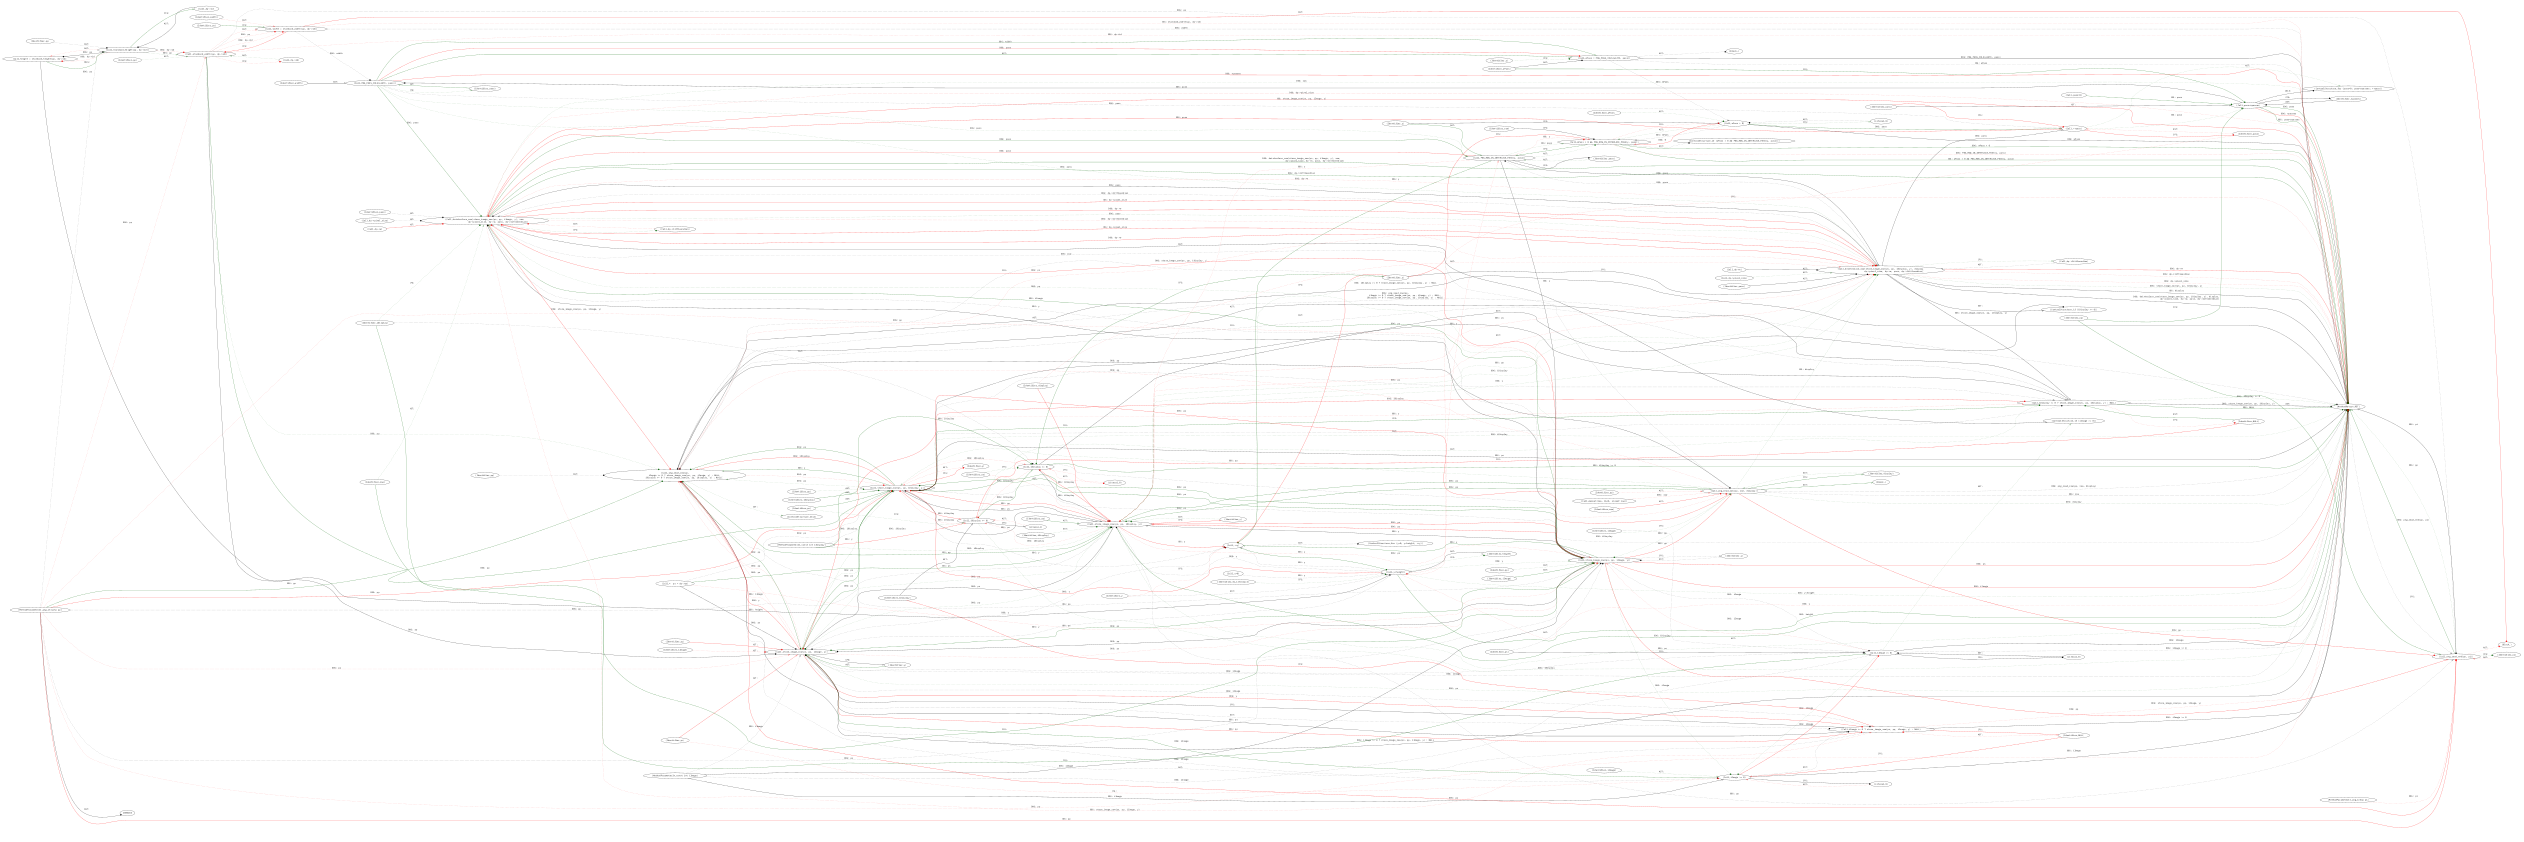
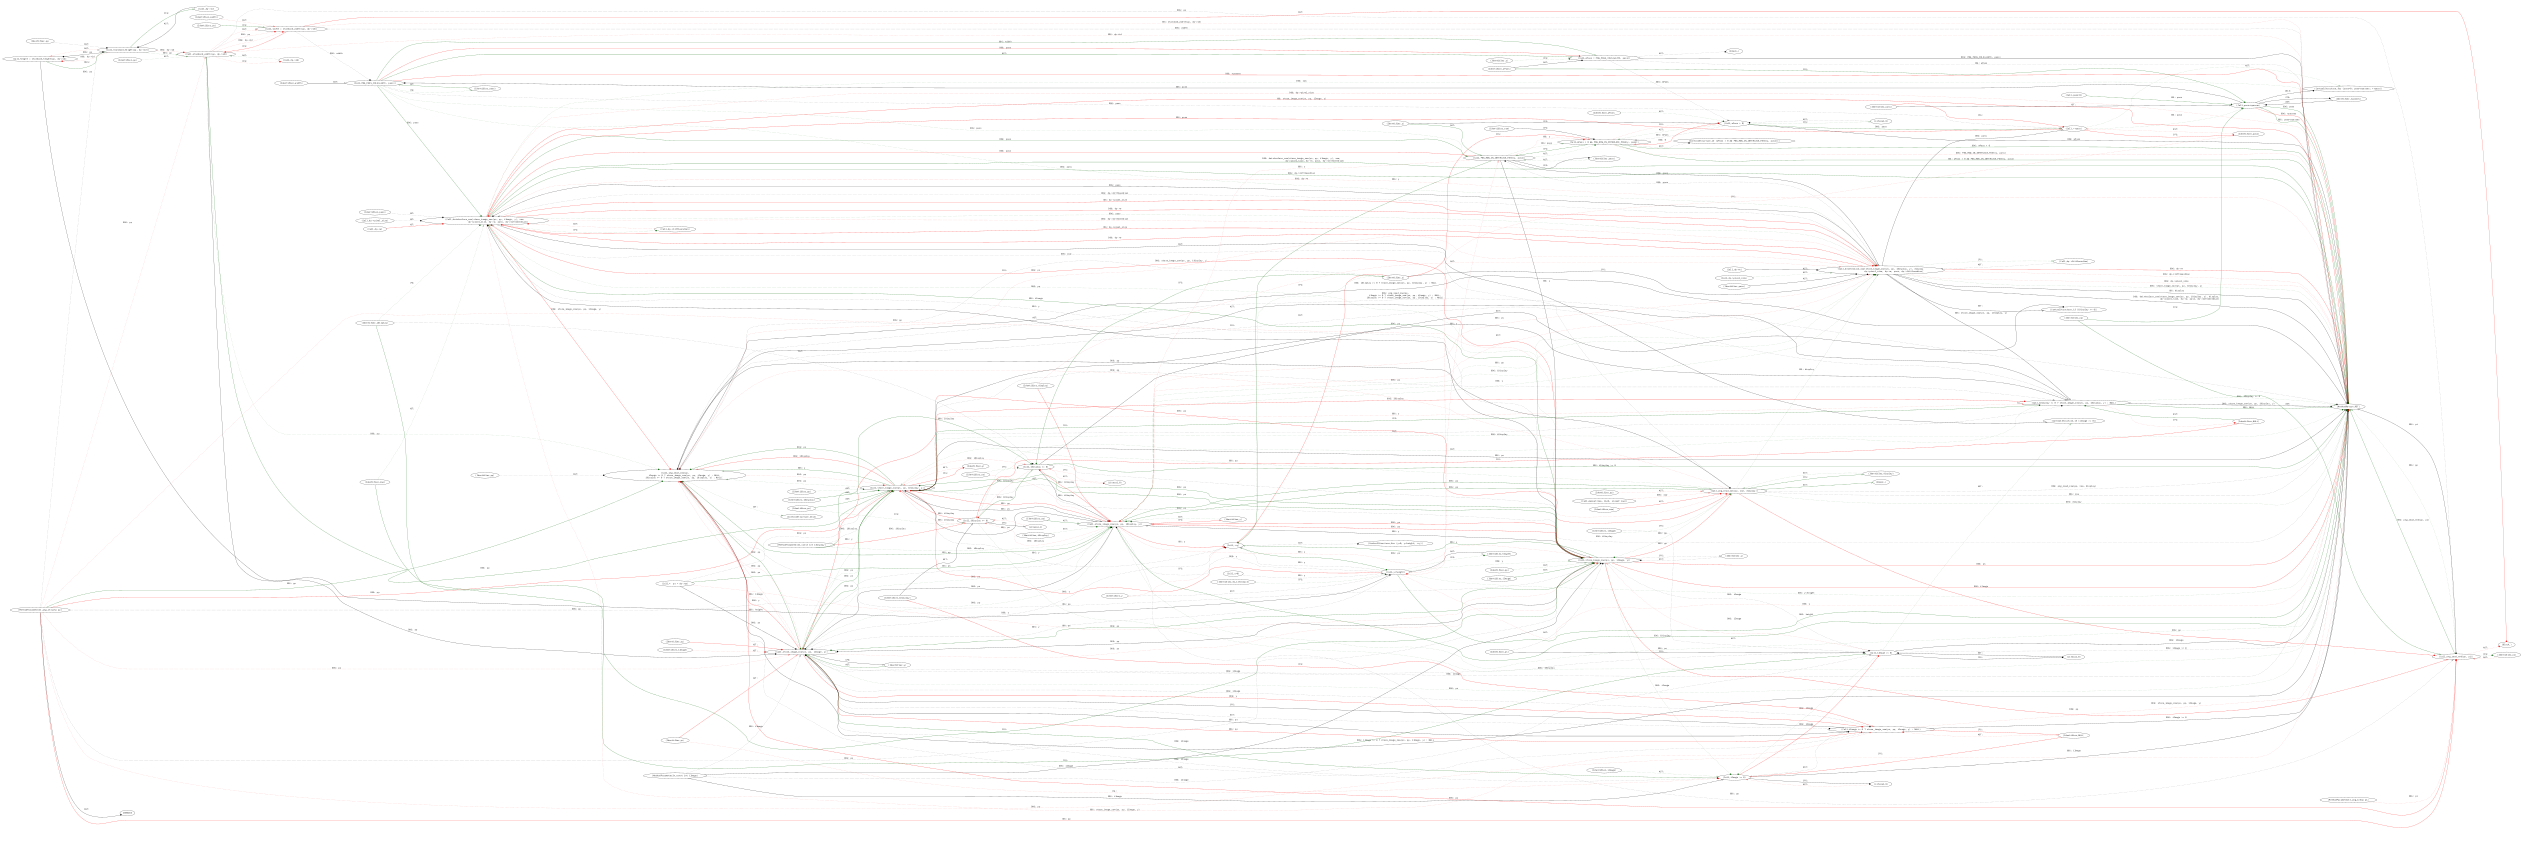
(2374, 544) -> none
